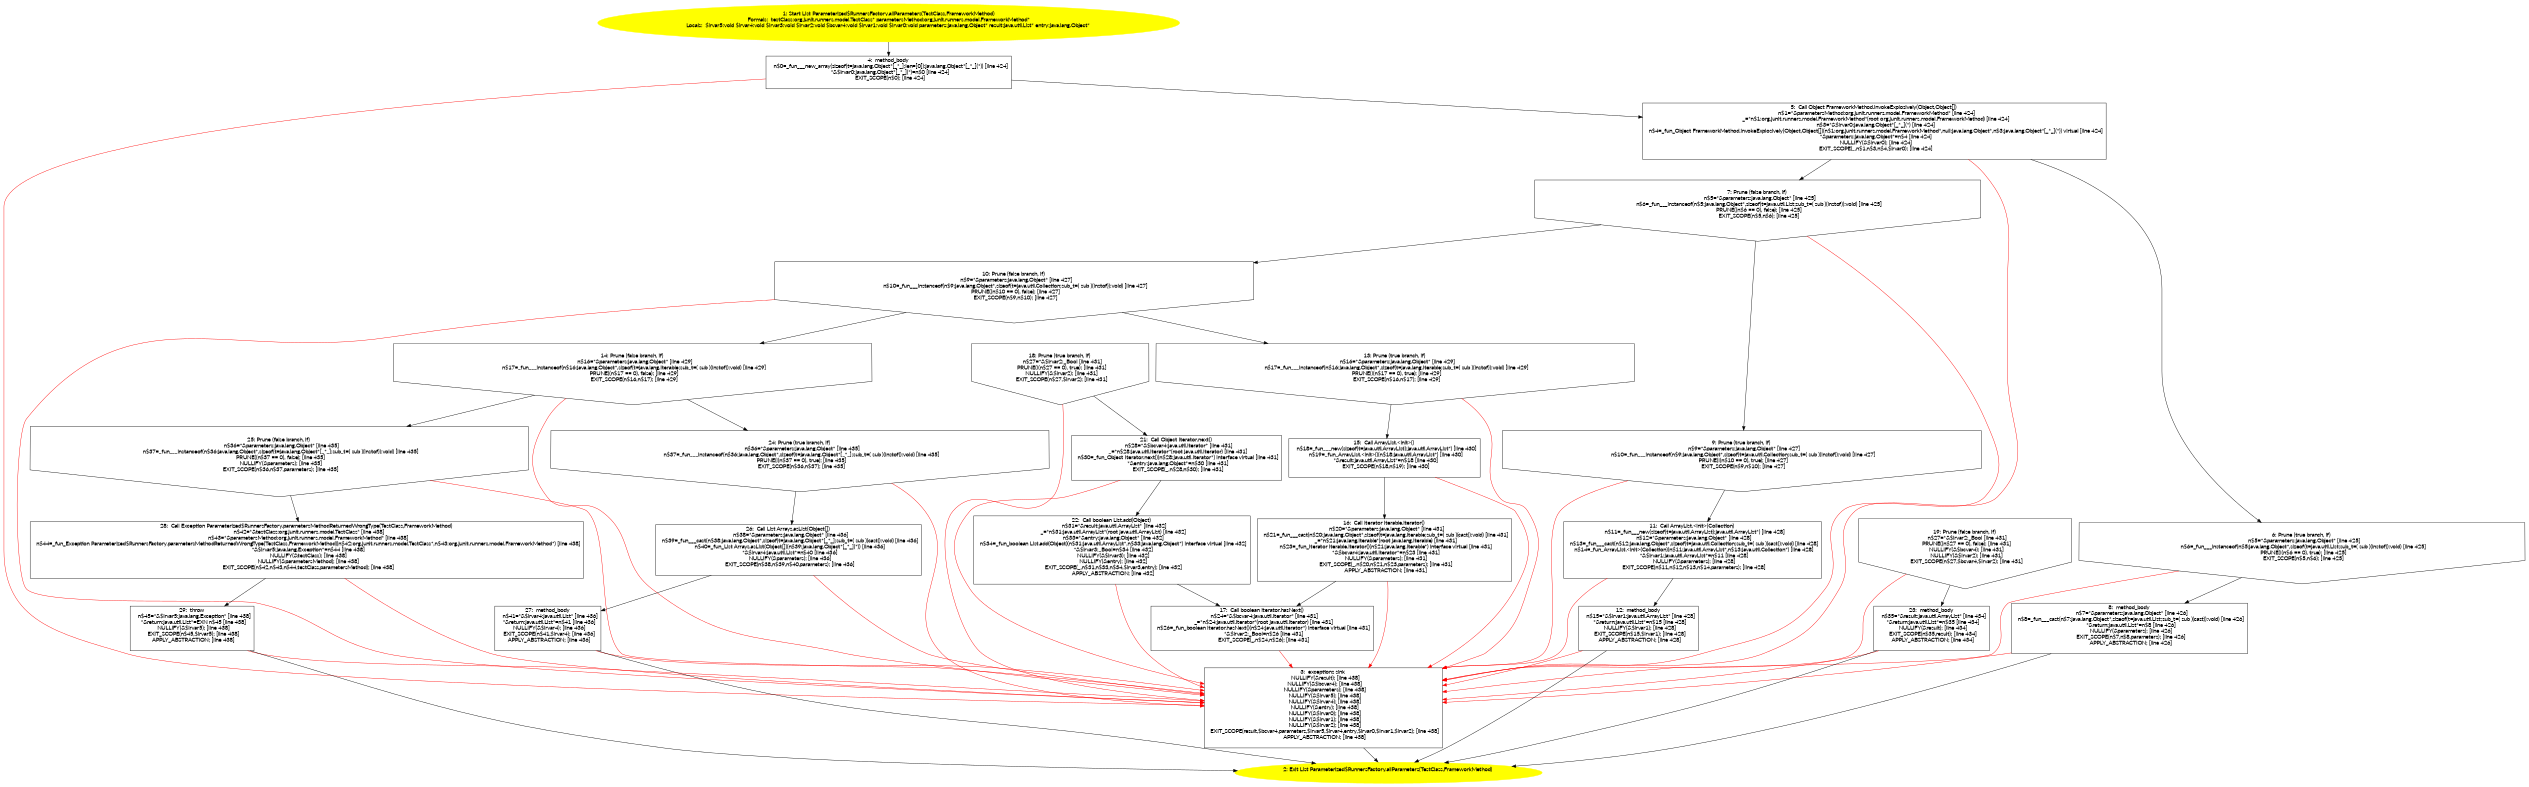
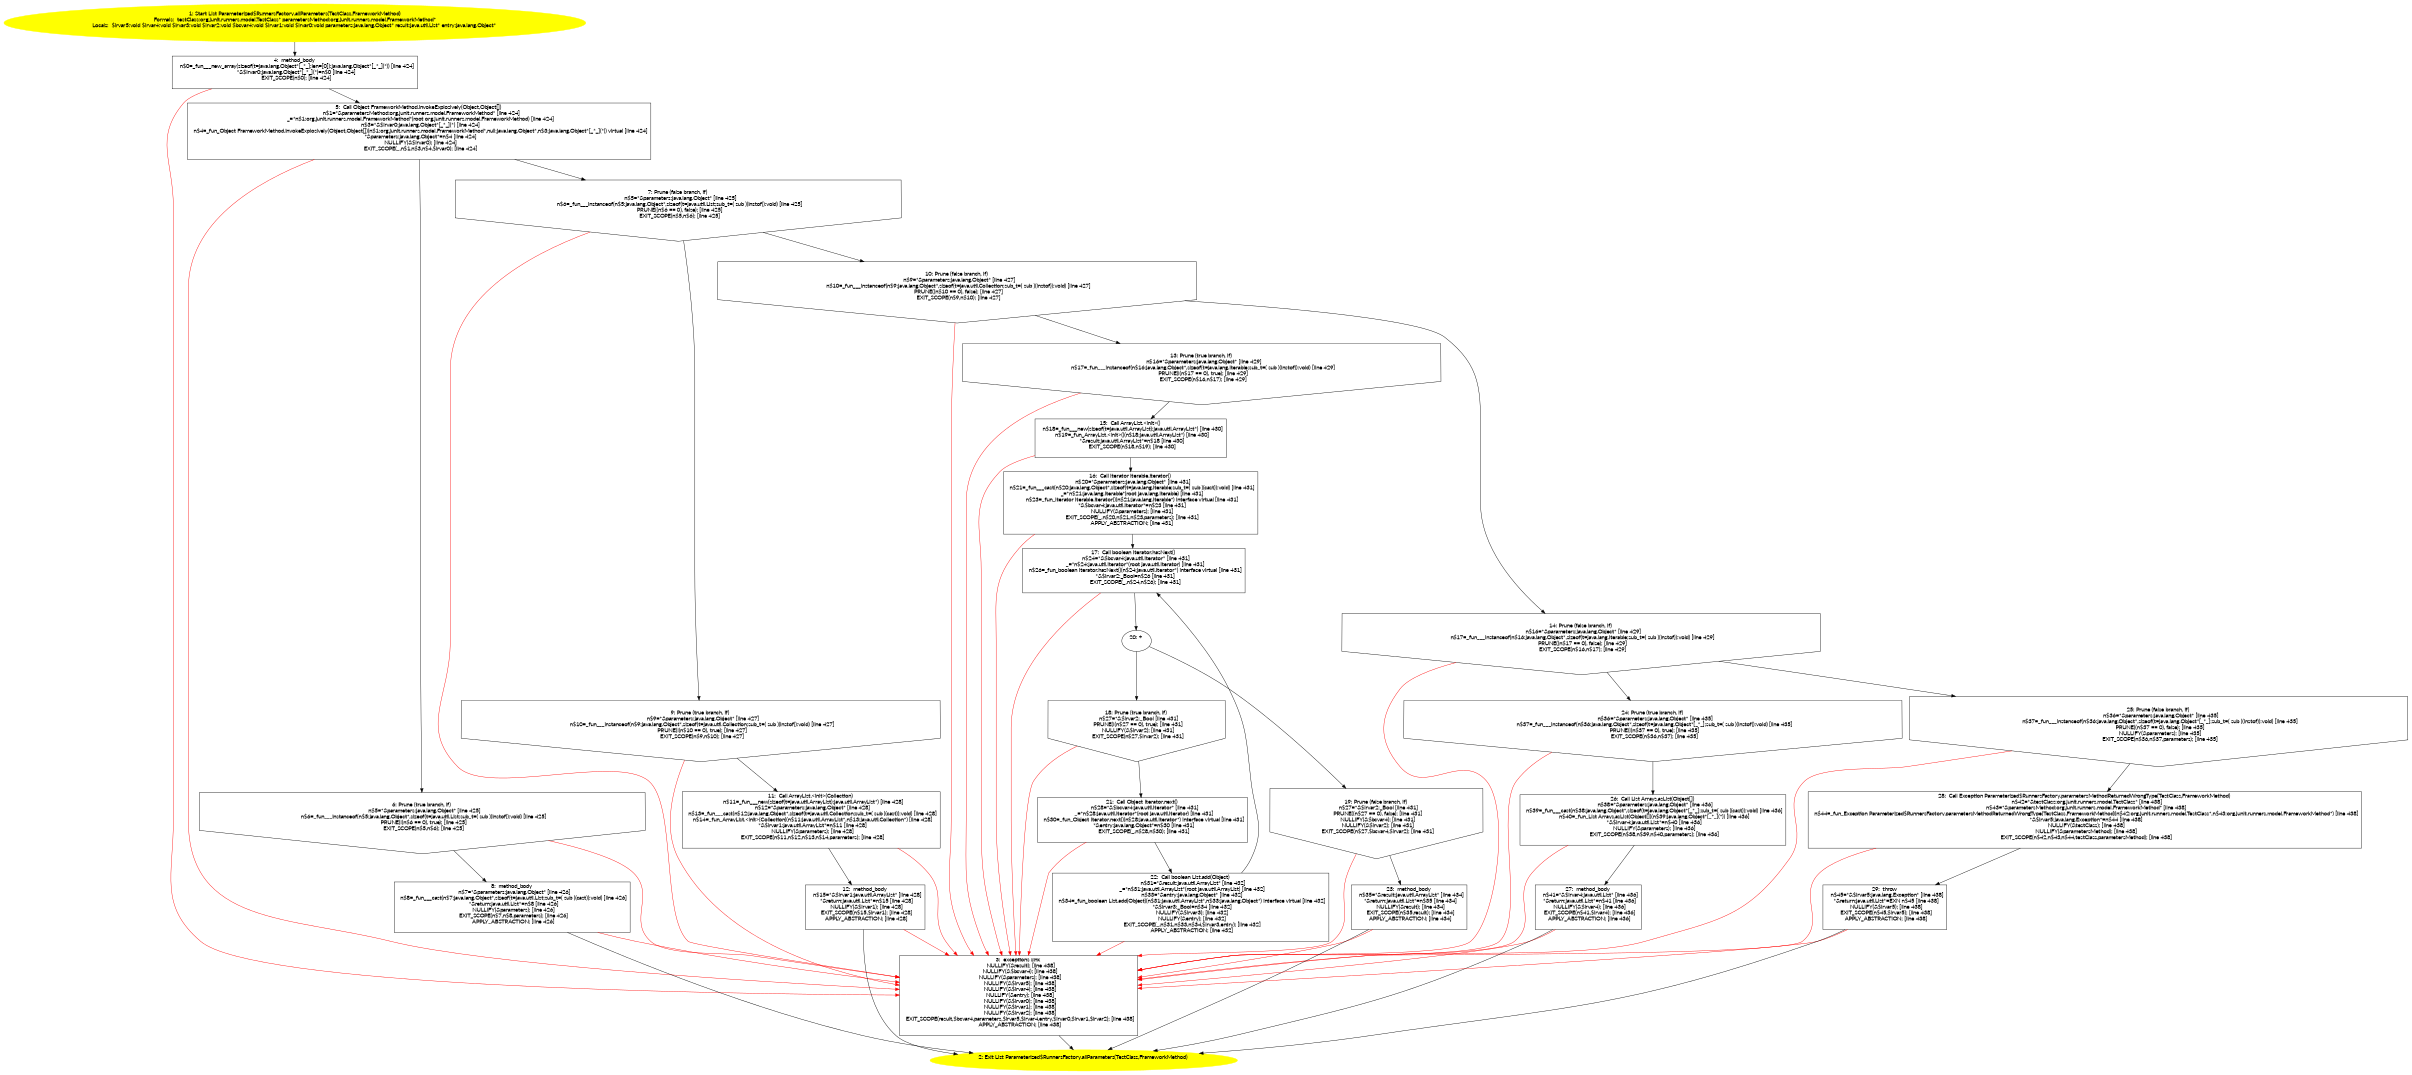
none -> (1137, 641)
